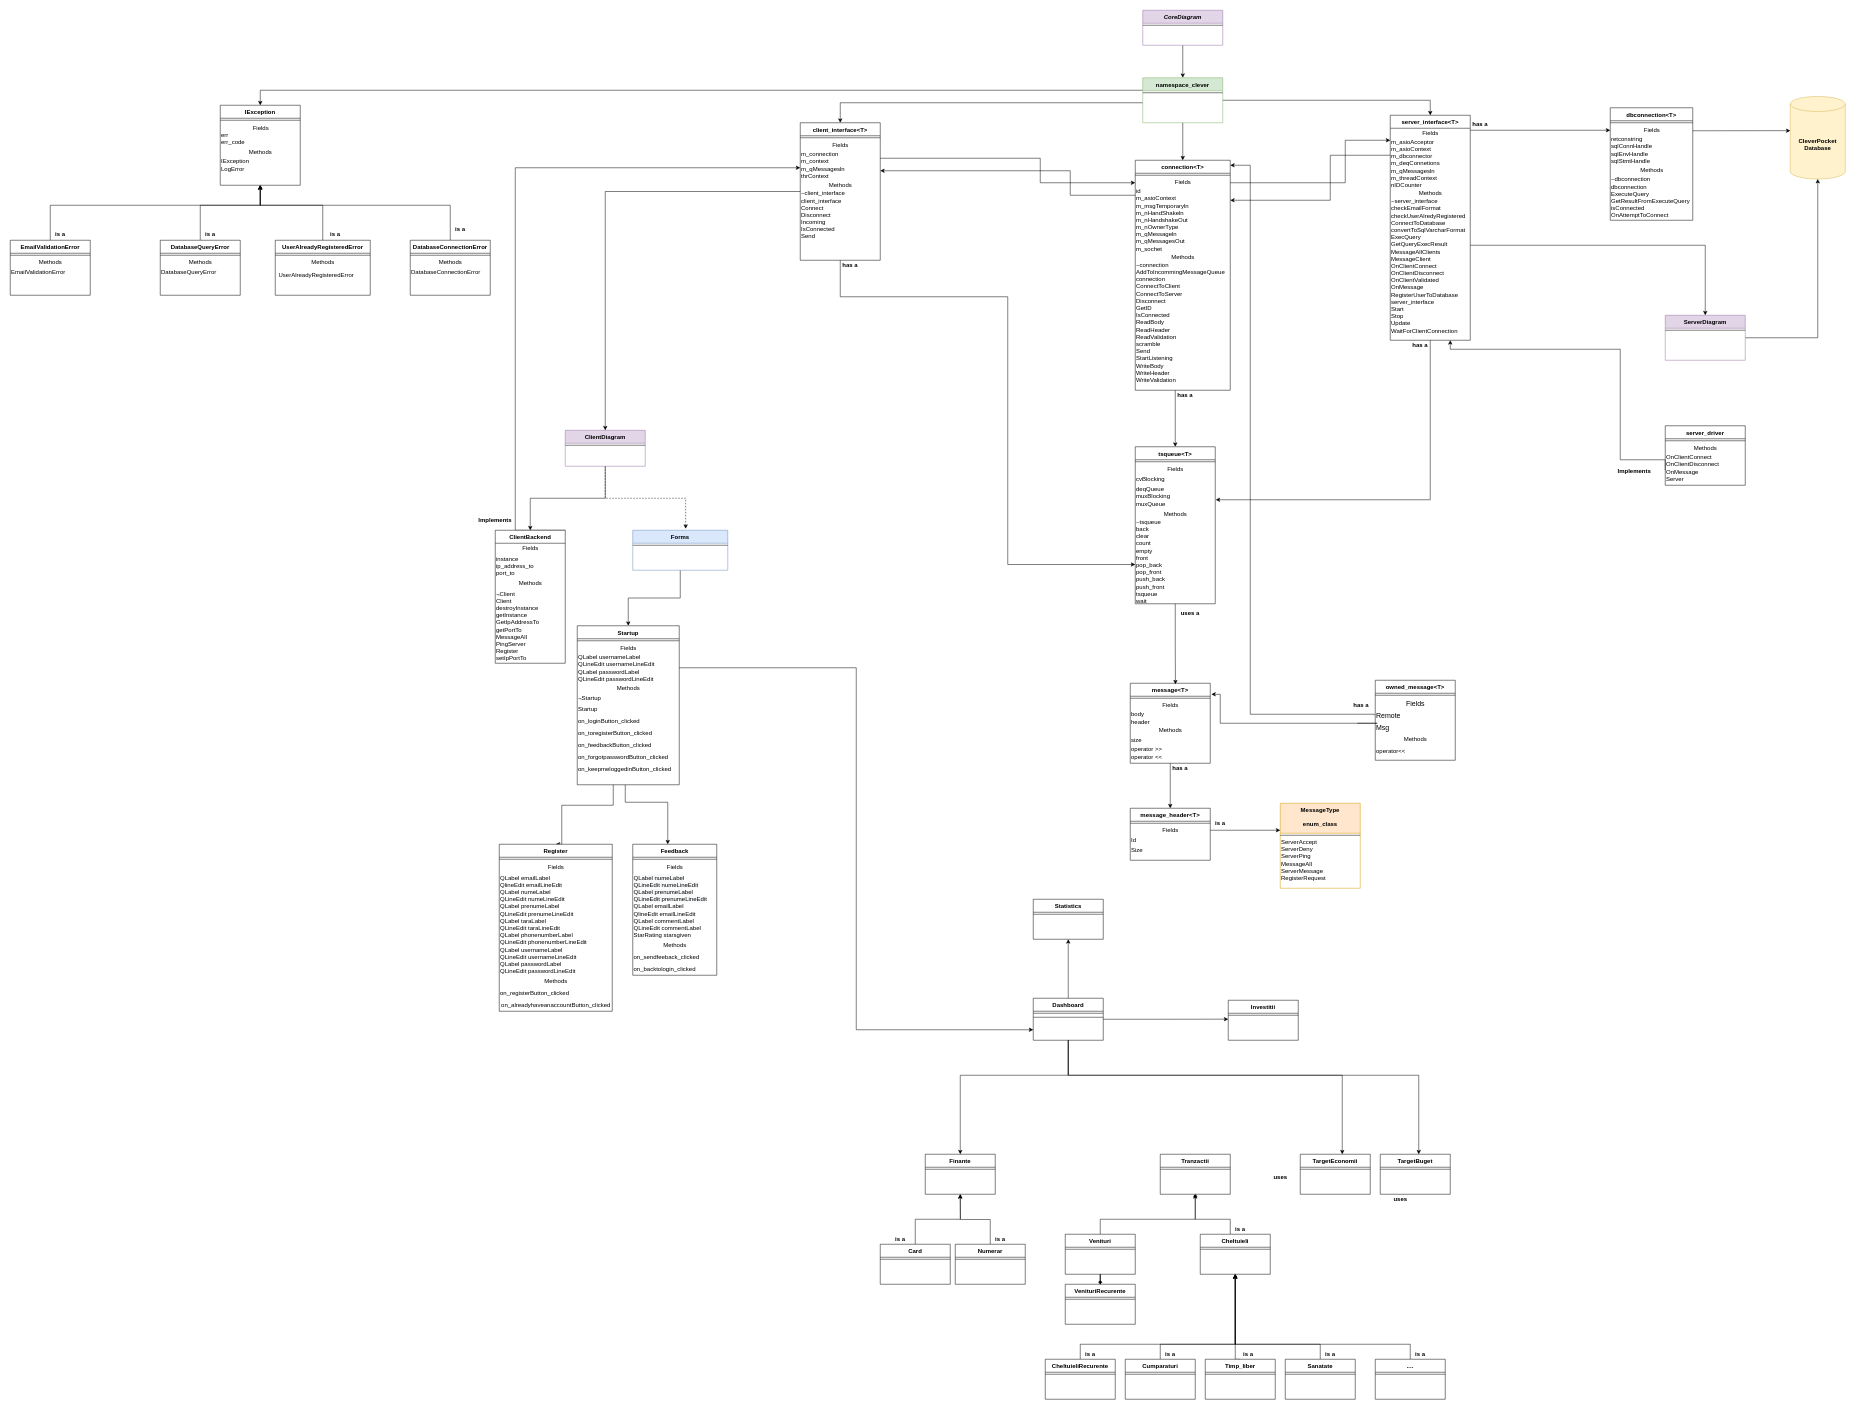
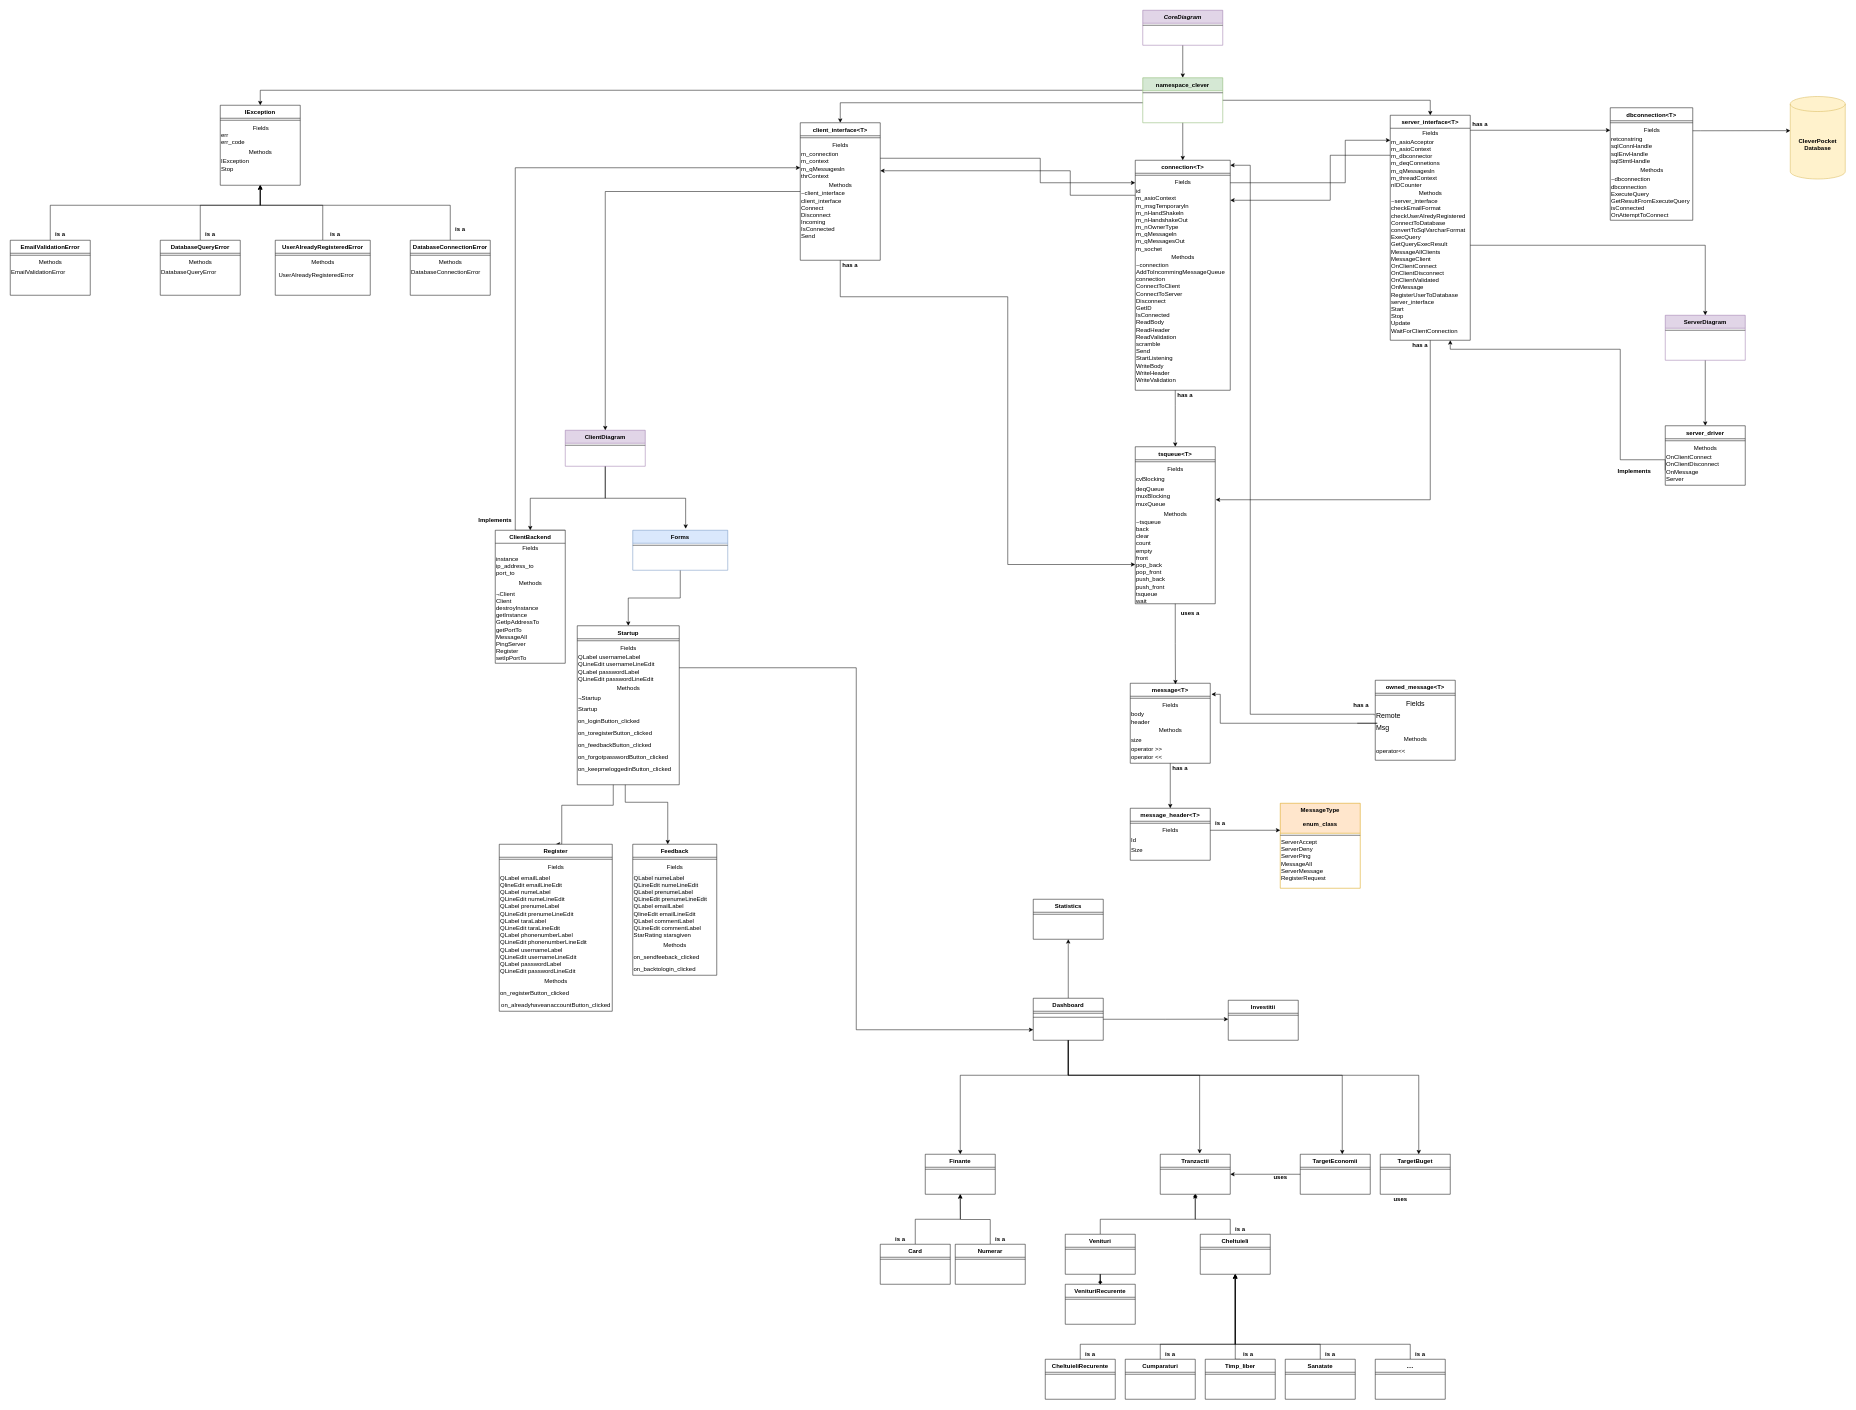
(237, 165) -> (237, 165)
(1818, 183) -> (1705, 421)
(660, 498) -> (660, 498)
none -> (1200, 1149)
none -> (1234, 1174)
